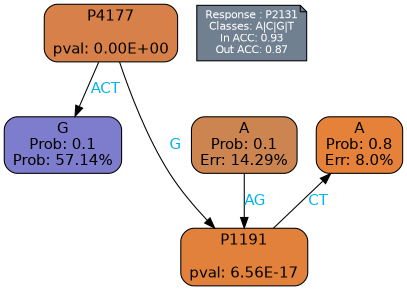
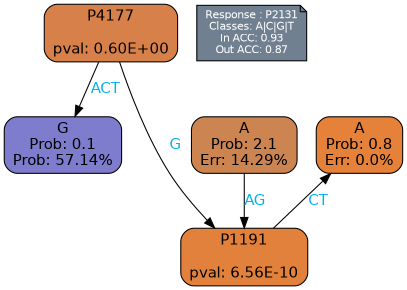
(111, 33) -> (111, 33)
(244, 145) -> (244, 145)
(359, 145) -> (359, 145)
(244, 257) -> (244, 257)
